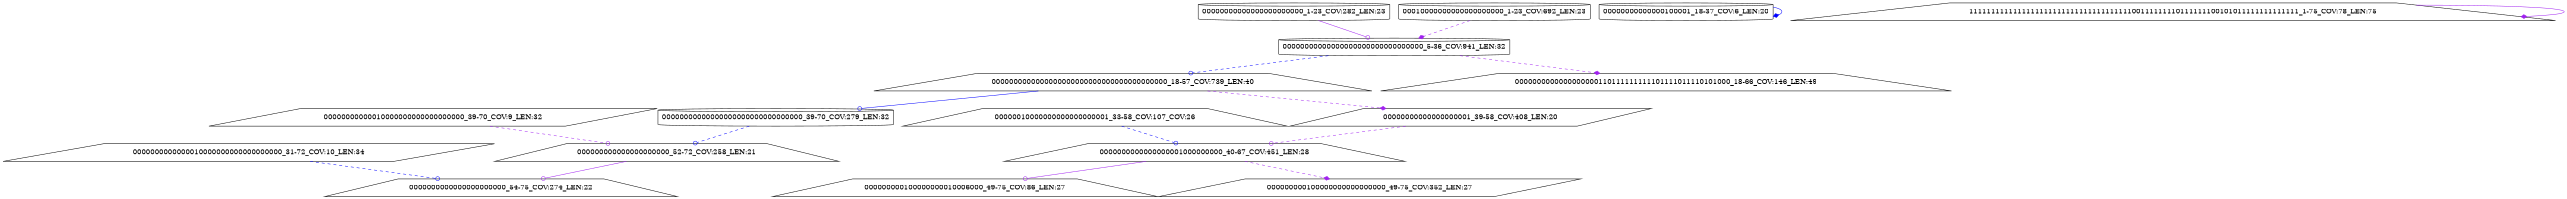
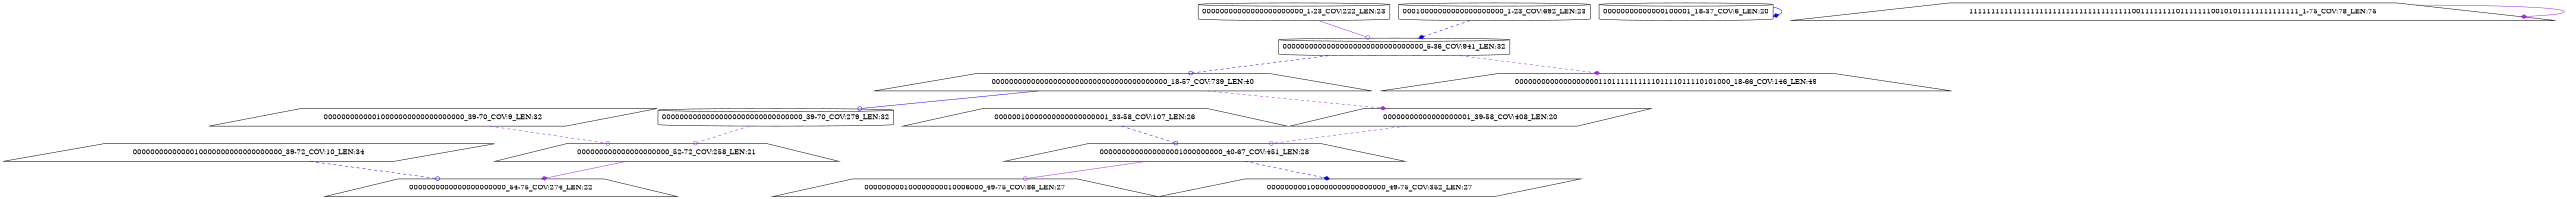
(1294, 12) -> (1294, 12)
(1447, 28) -> (1447, 28)
(1095, 117) -> (1095, 117)
(723, 134) -> (723, 134)
(249, 153) -> (249, 153)
(586, 170) -> (586, 170)
(1284, 170) -> (1284, 170)
